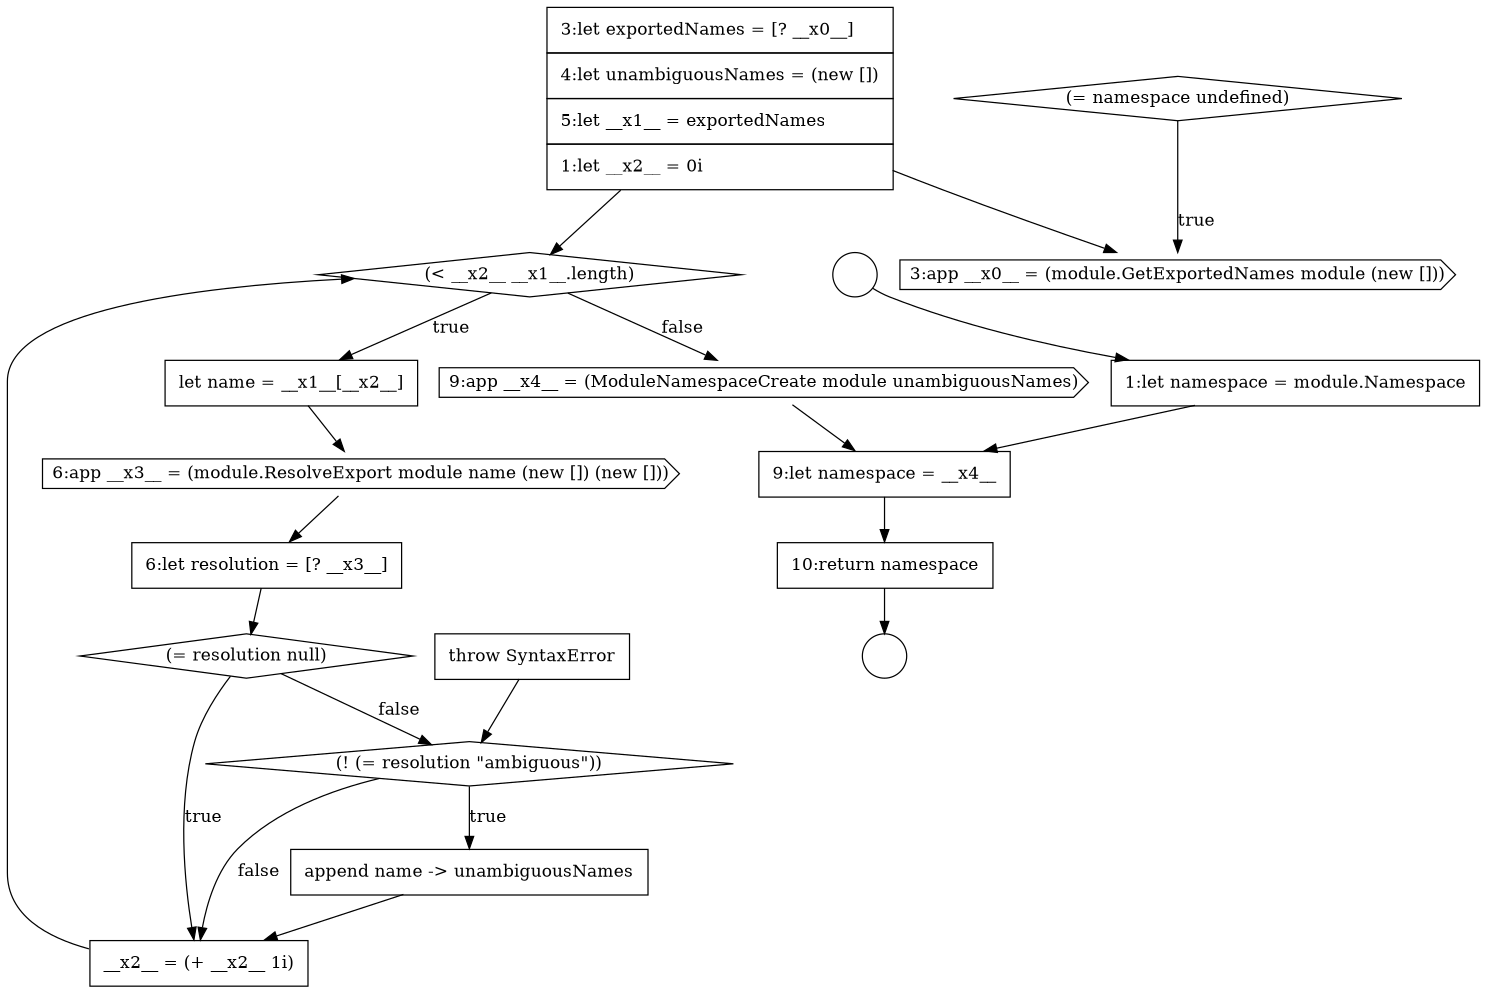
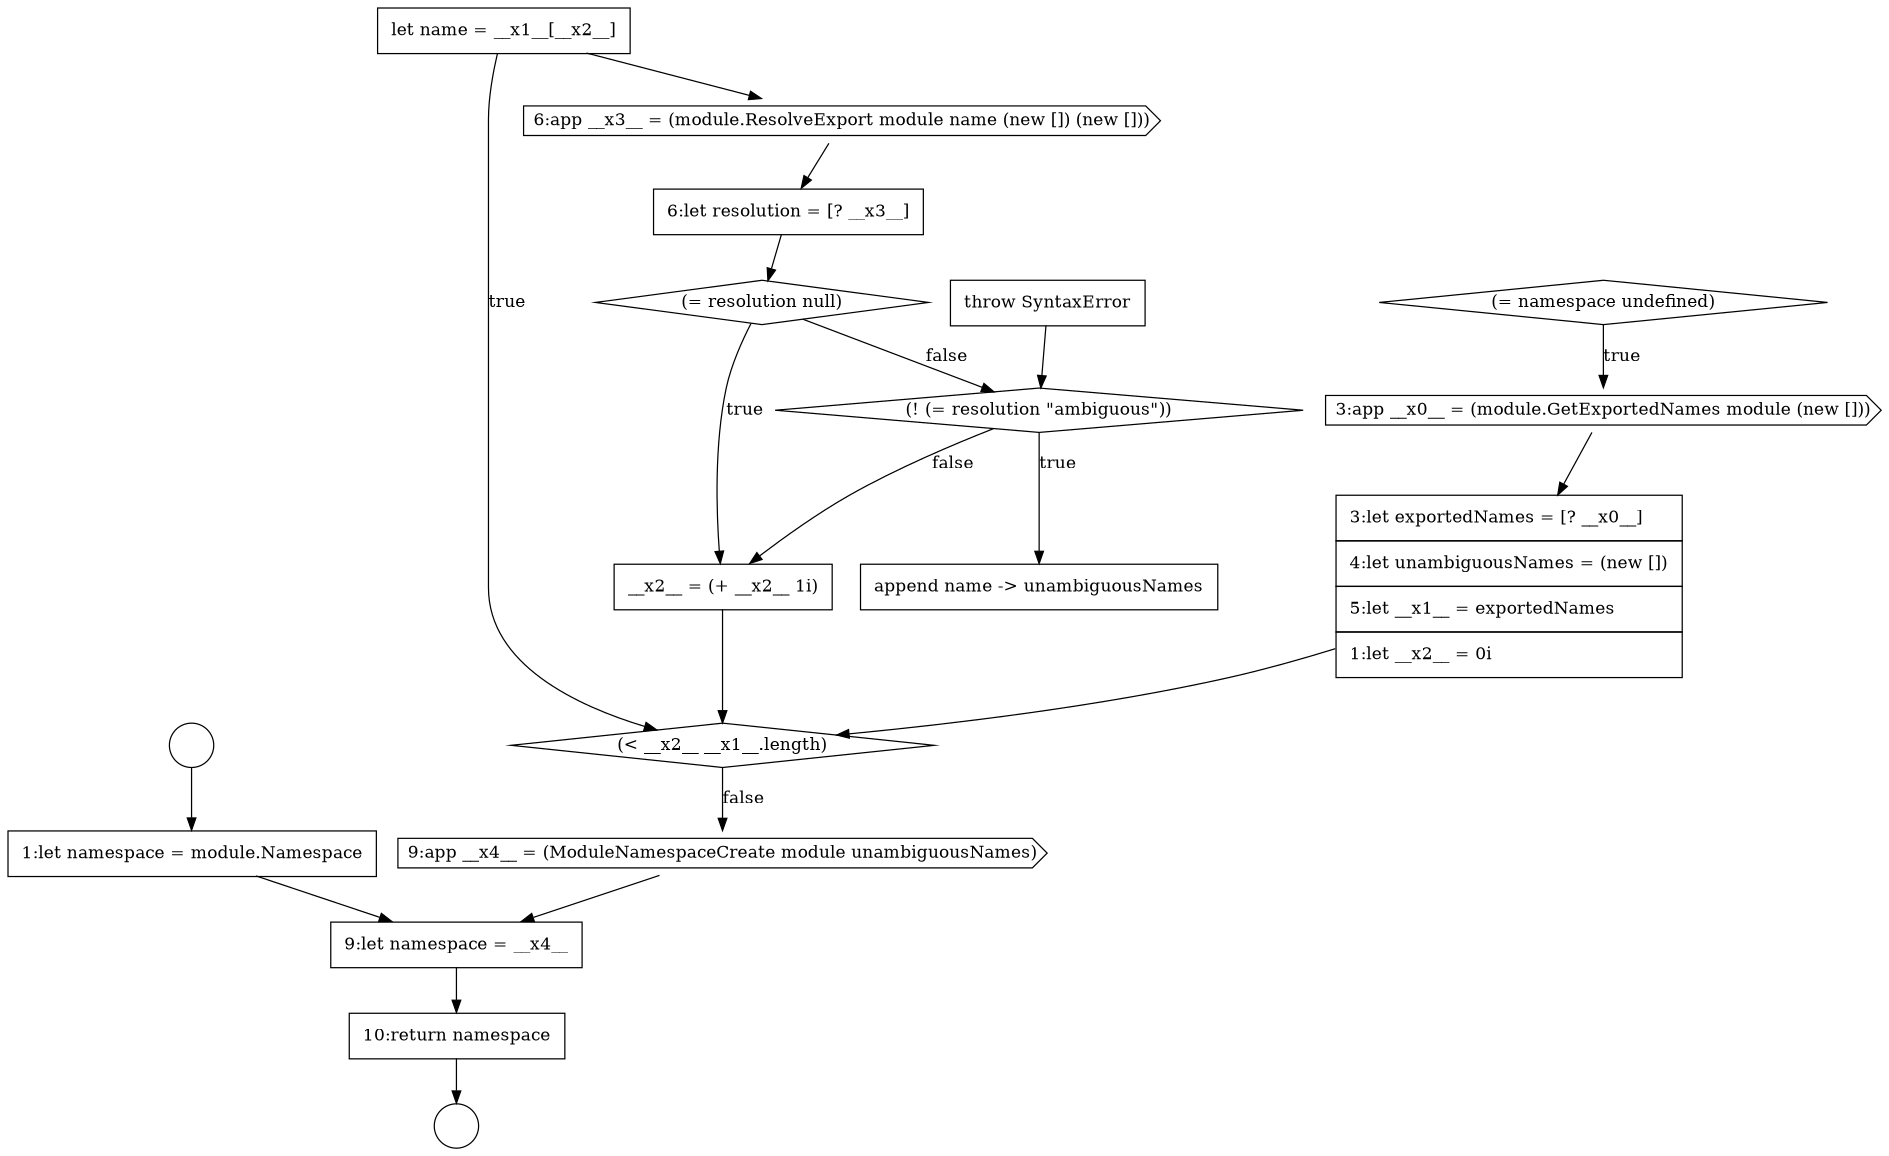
(998, 210) -> (1578, 458)
(421, 324) -> (488, 432)
(340, 915) -> none
